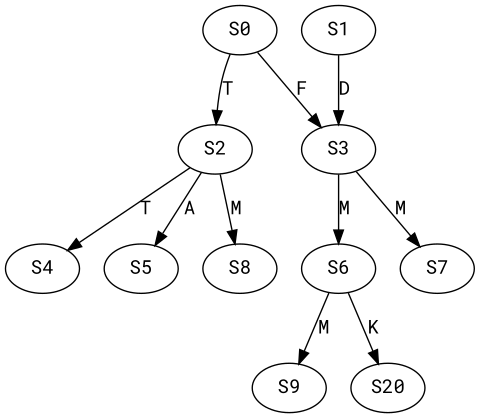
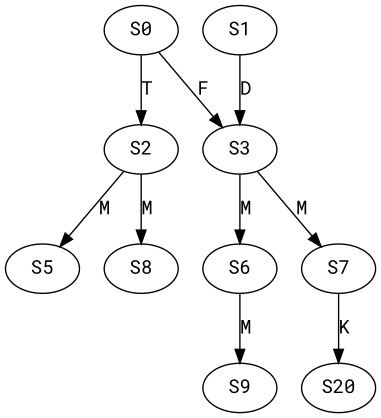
(190, 209) -> (105, 209)
(42, 269) -> none
(361, 322) -> (339, 321)
